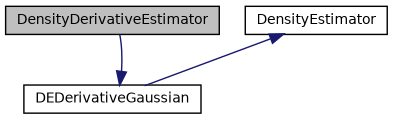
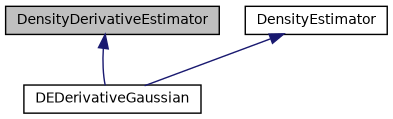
(122, 53) -> (103, 67)
